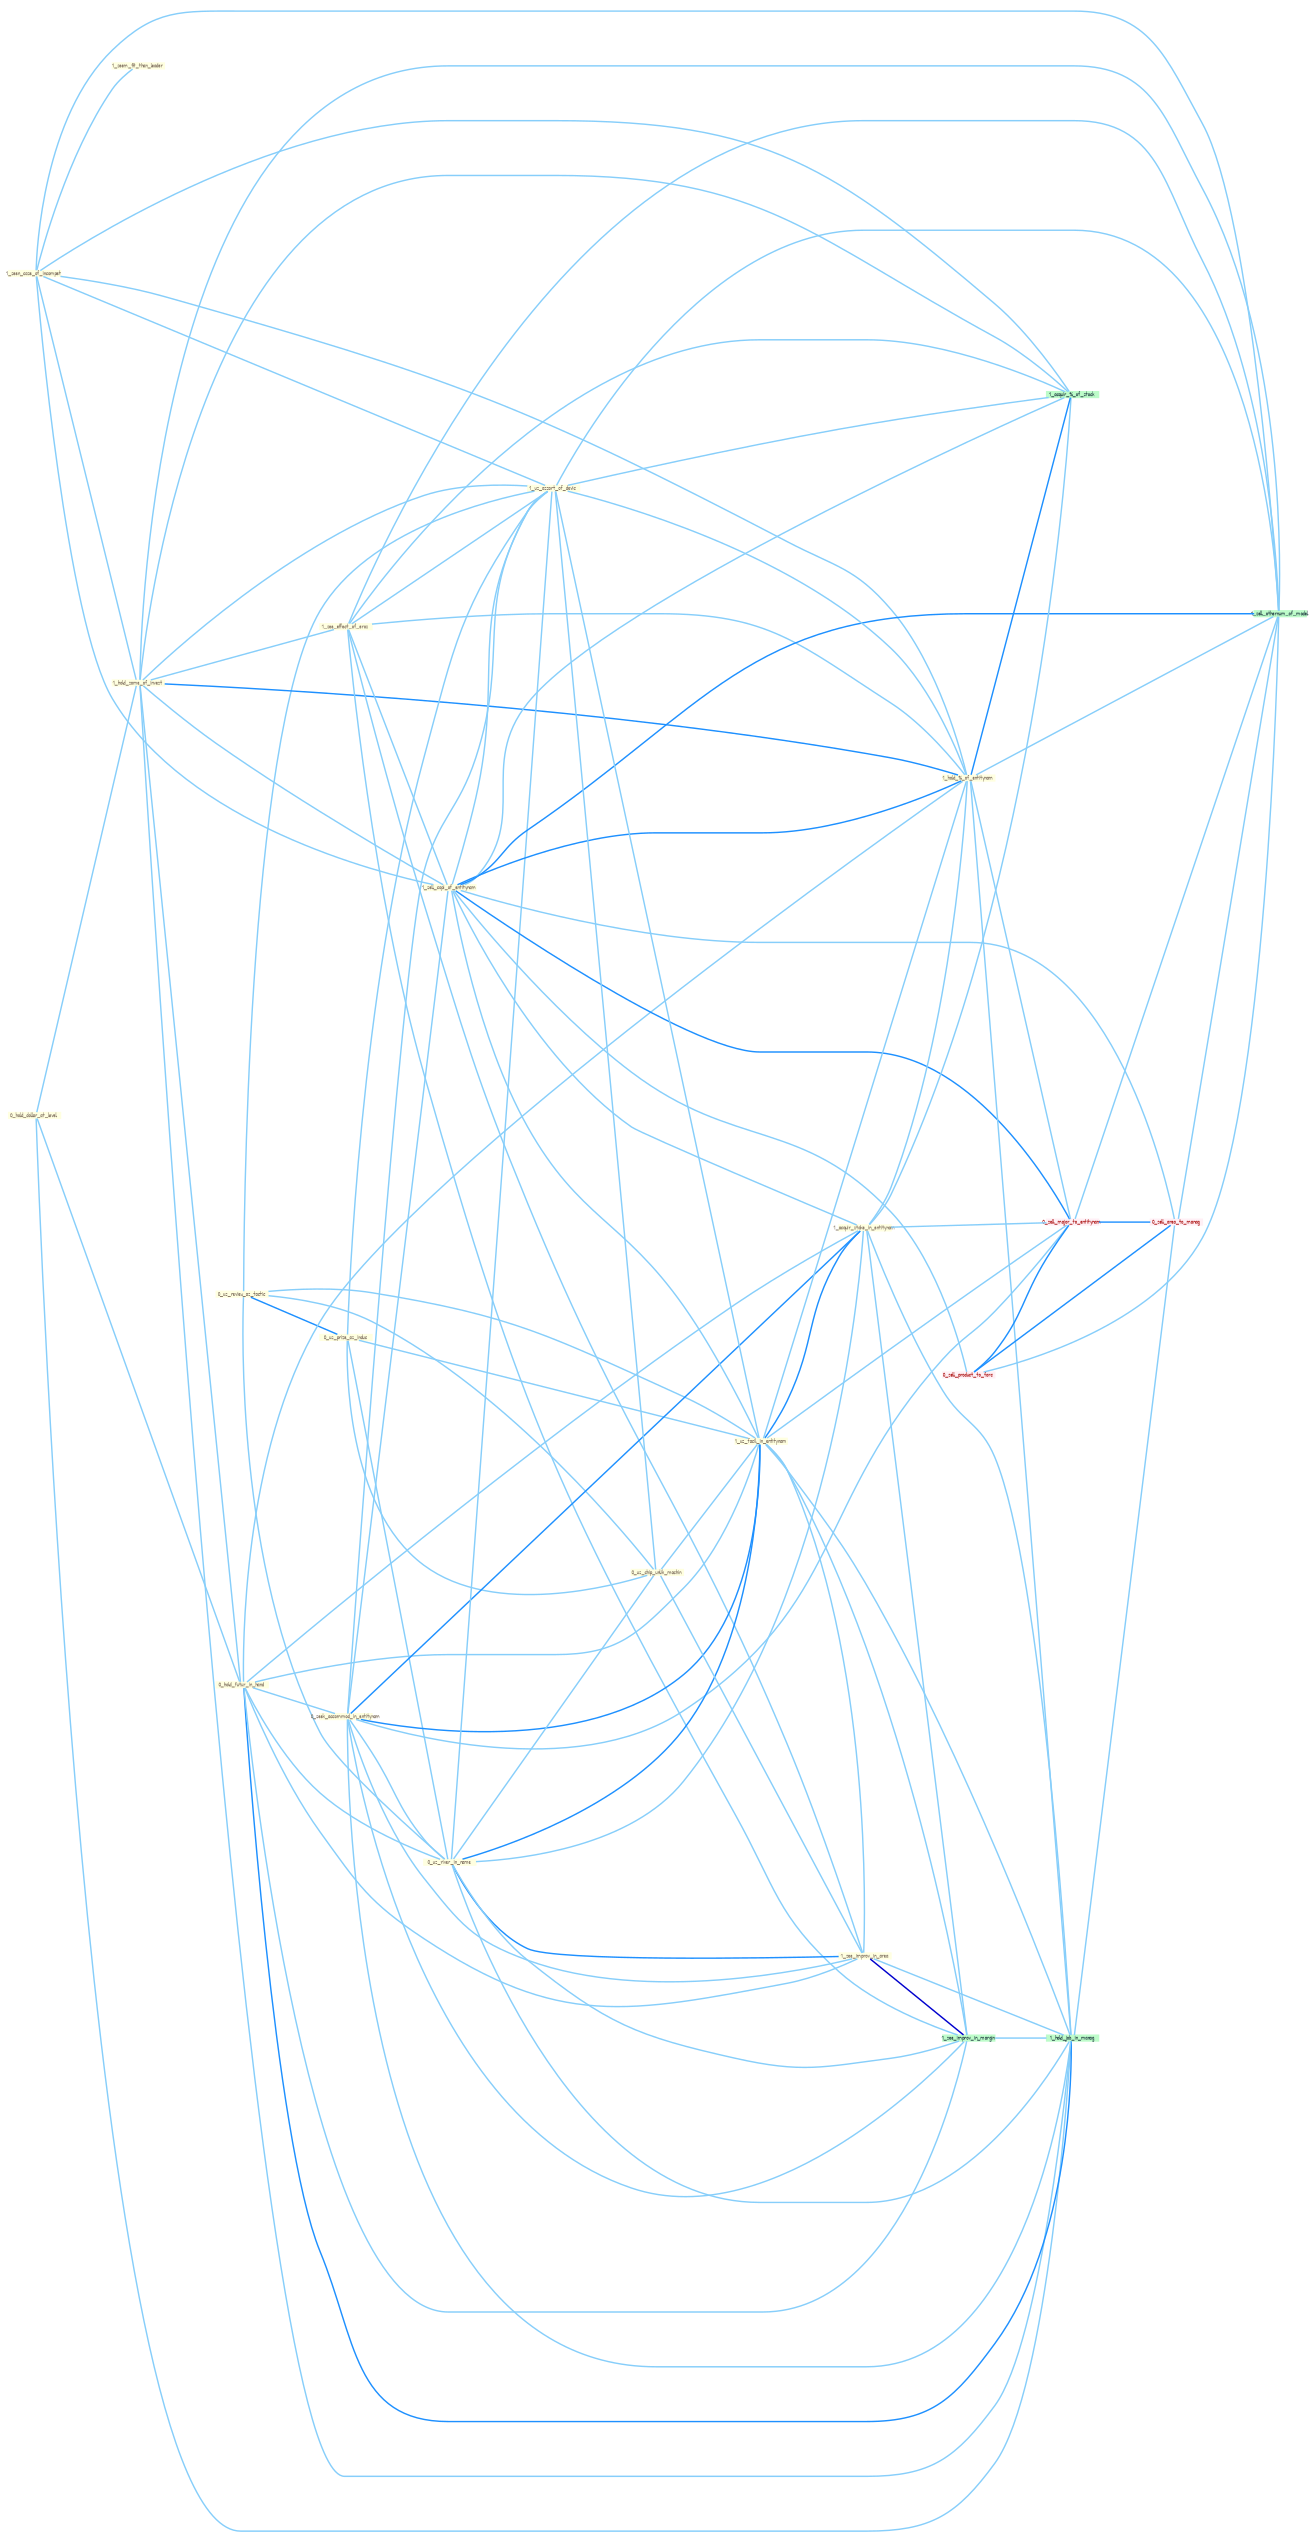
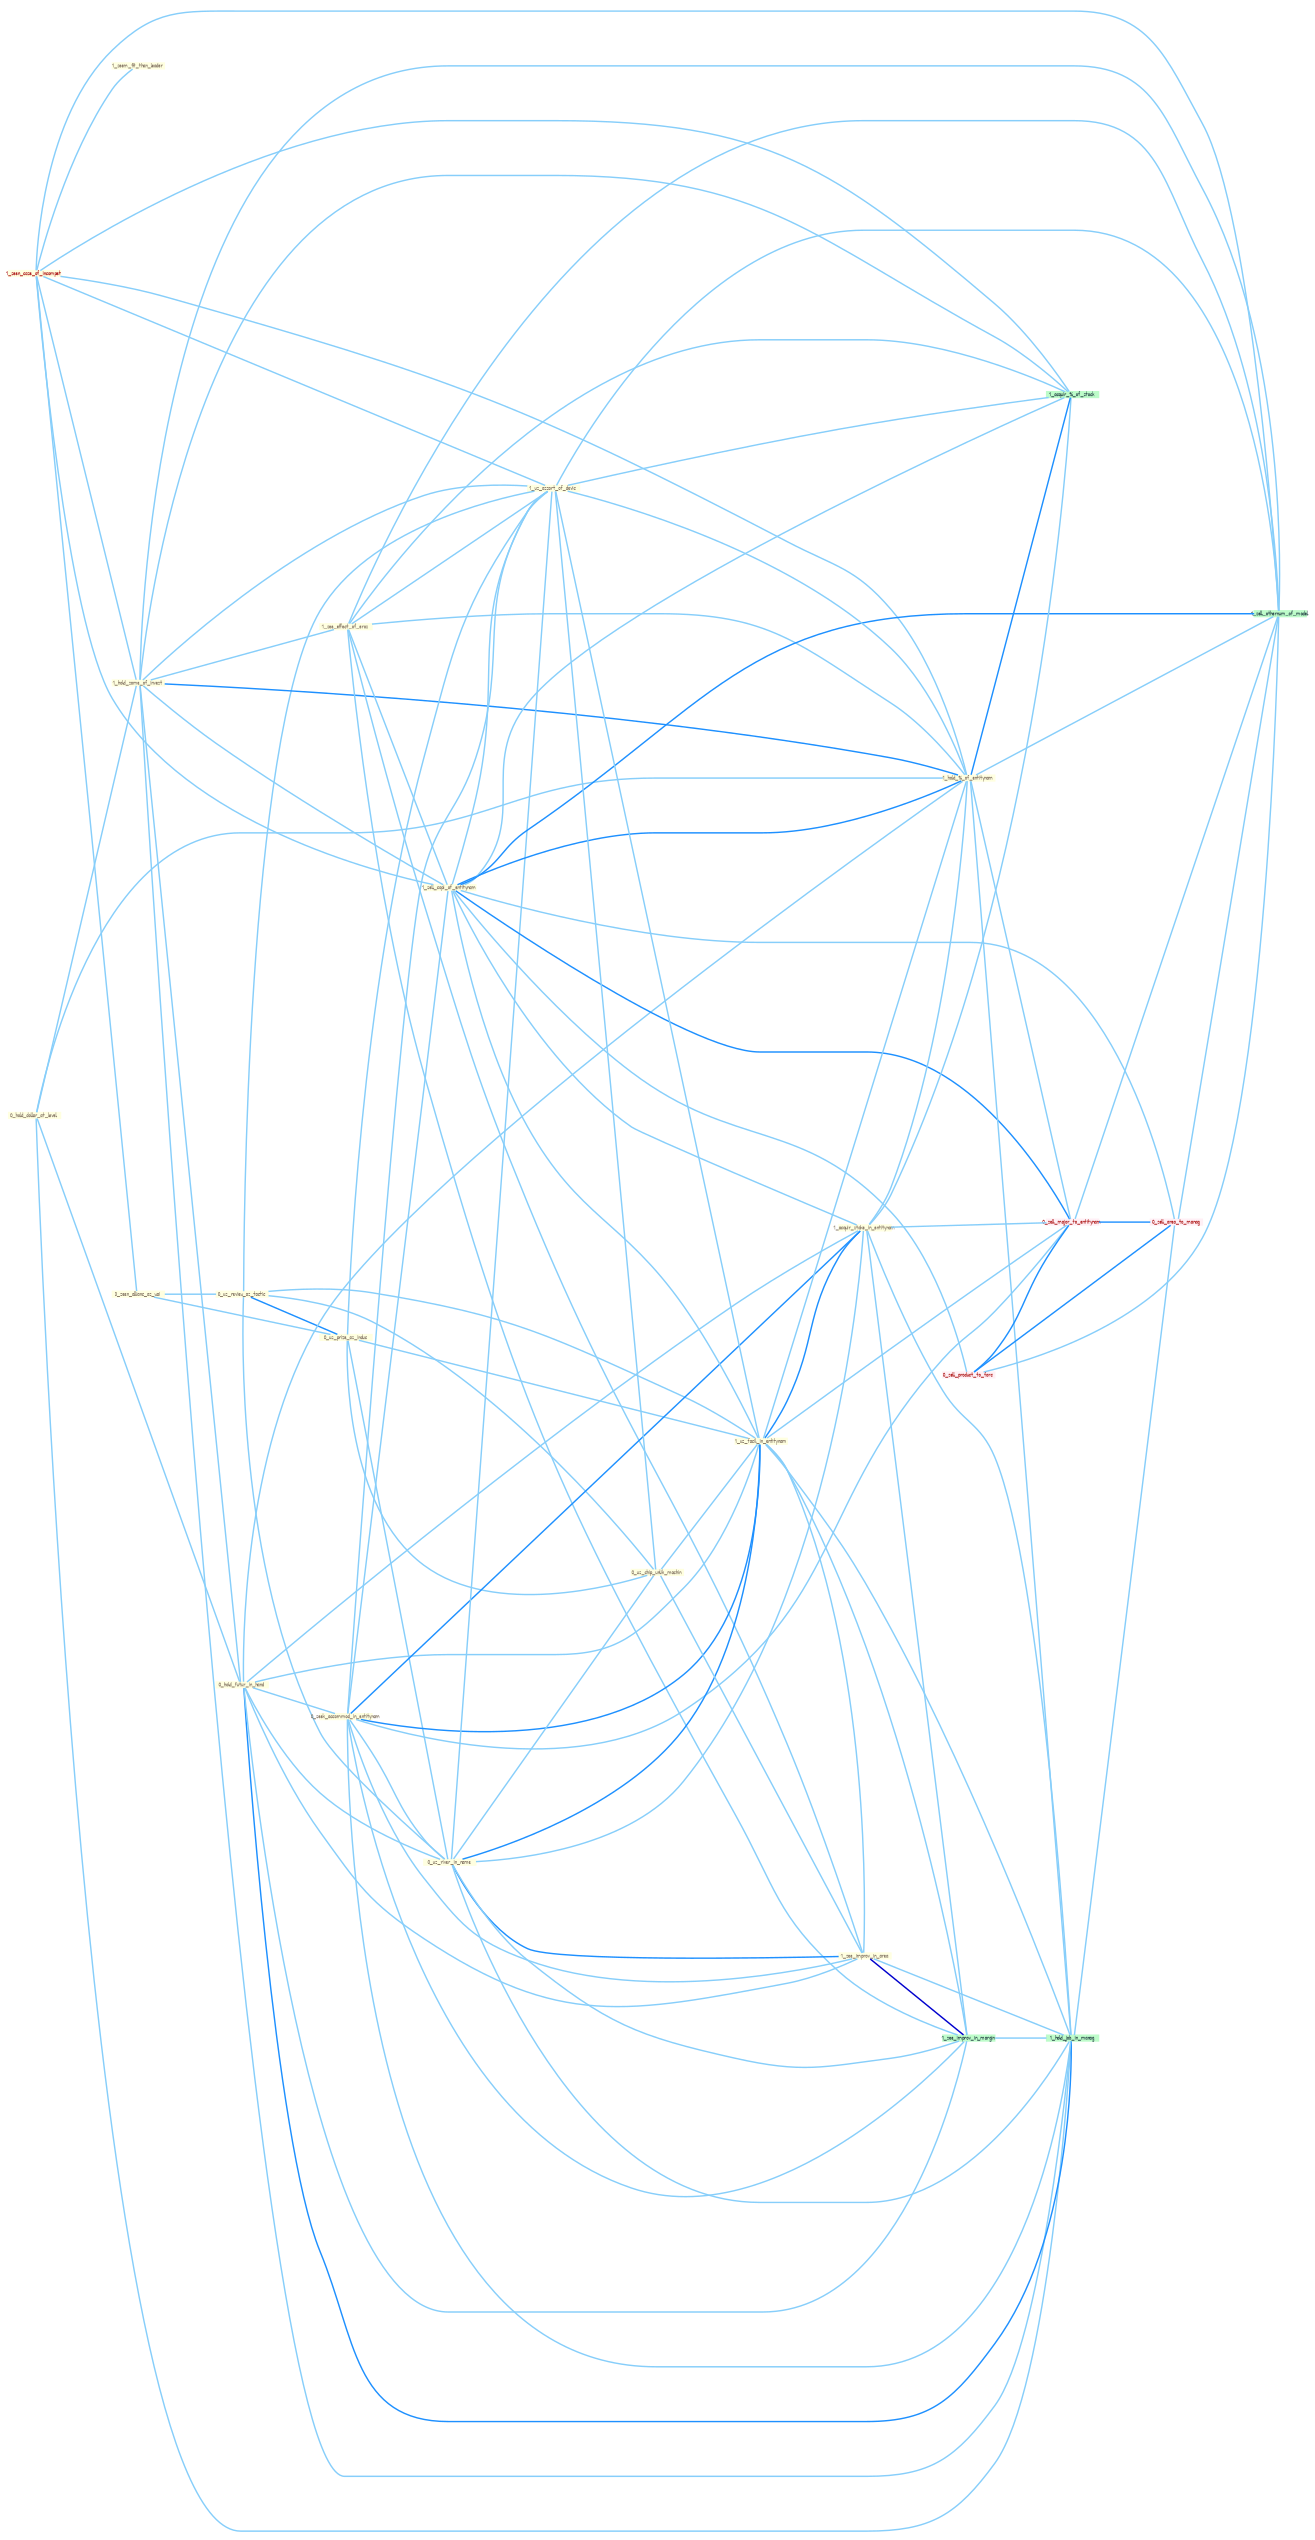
(35, 273) -> (35, 273)
none -> (383, 831)
none -> (138, 1294)
